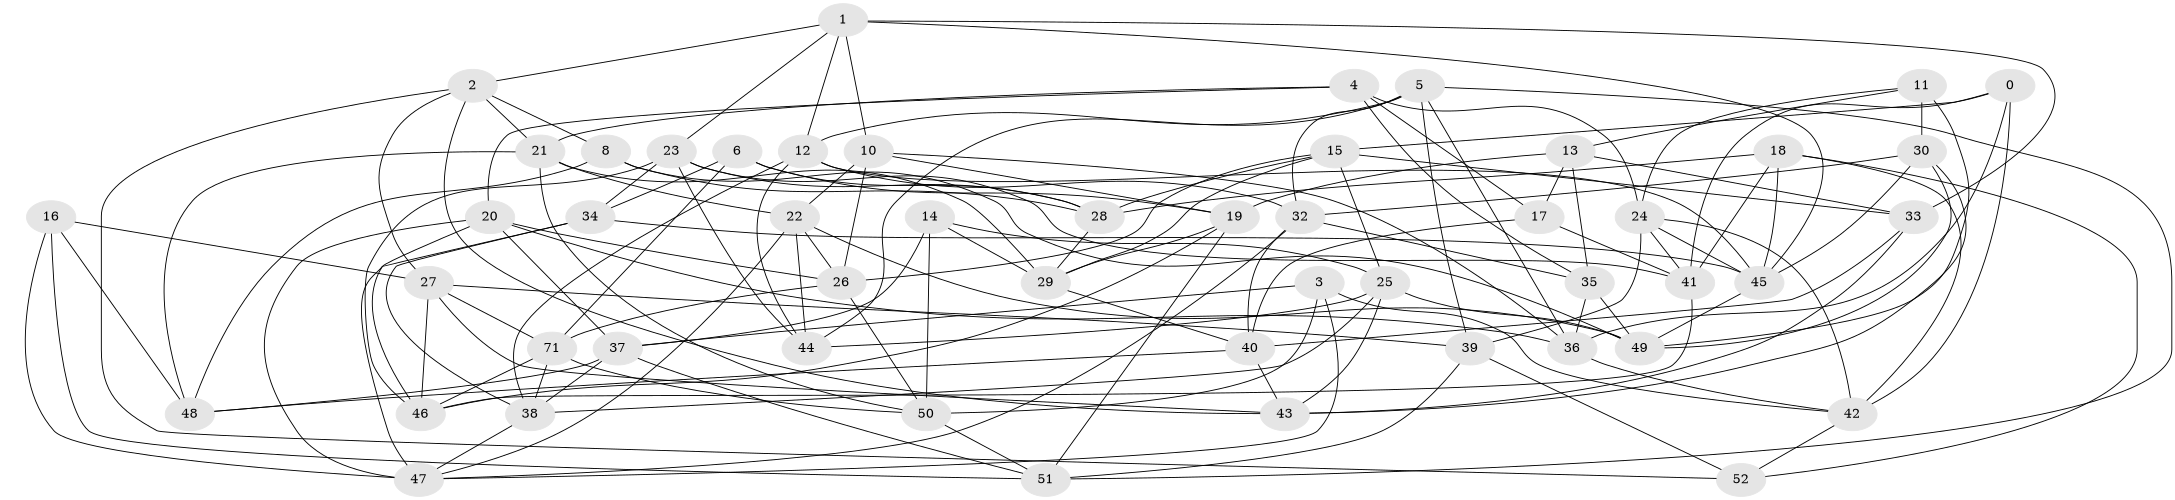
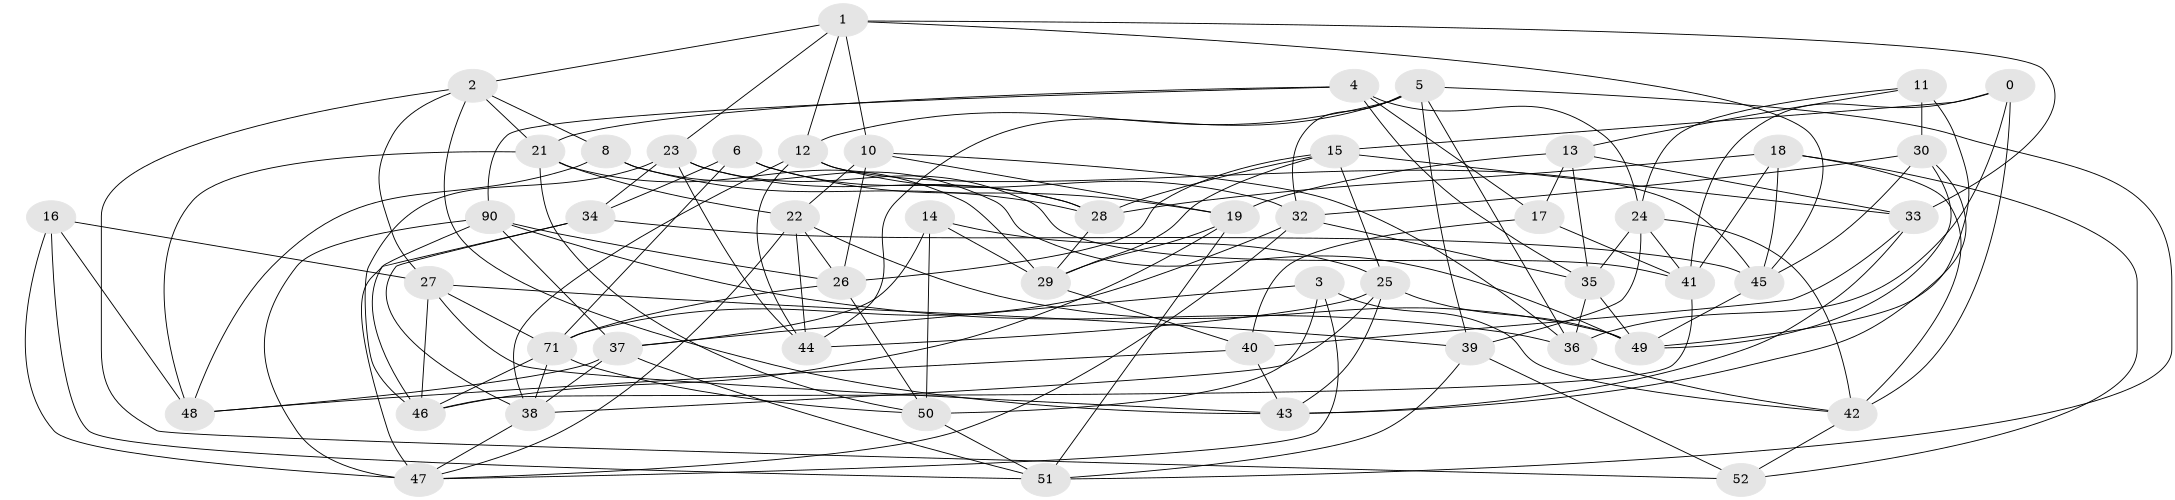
(490, 217) -> (490, 217)
(1700, 250) -> (1618, 246)
(1253, 276) -> (749, 309)
